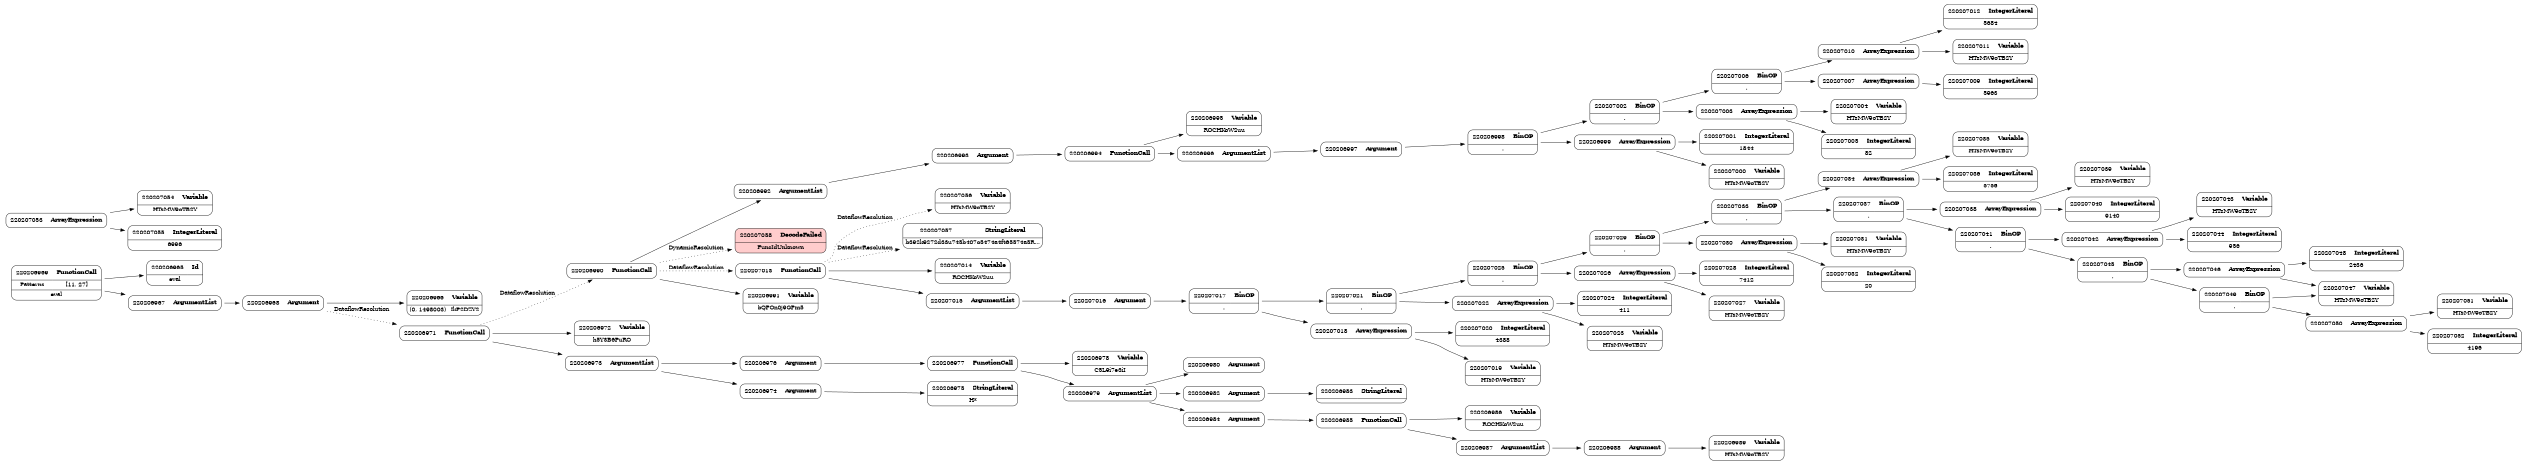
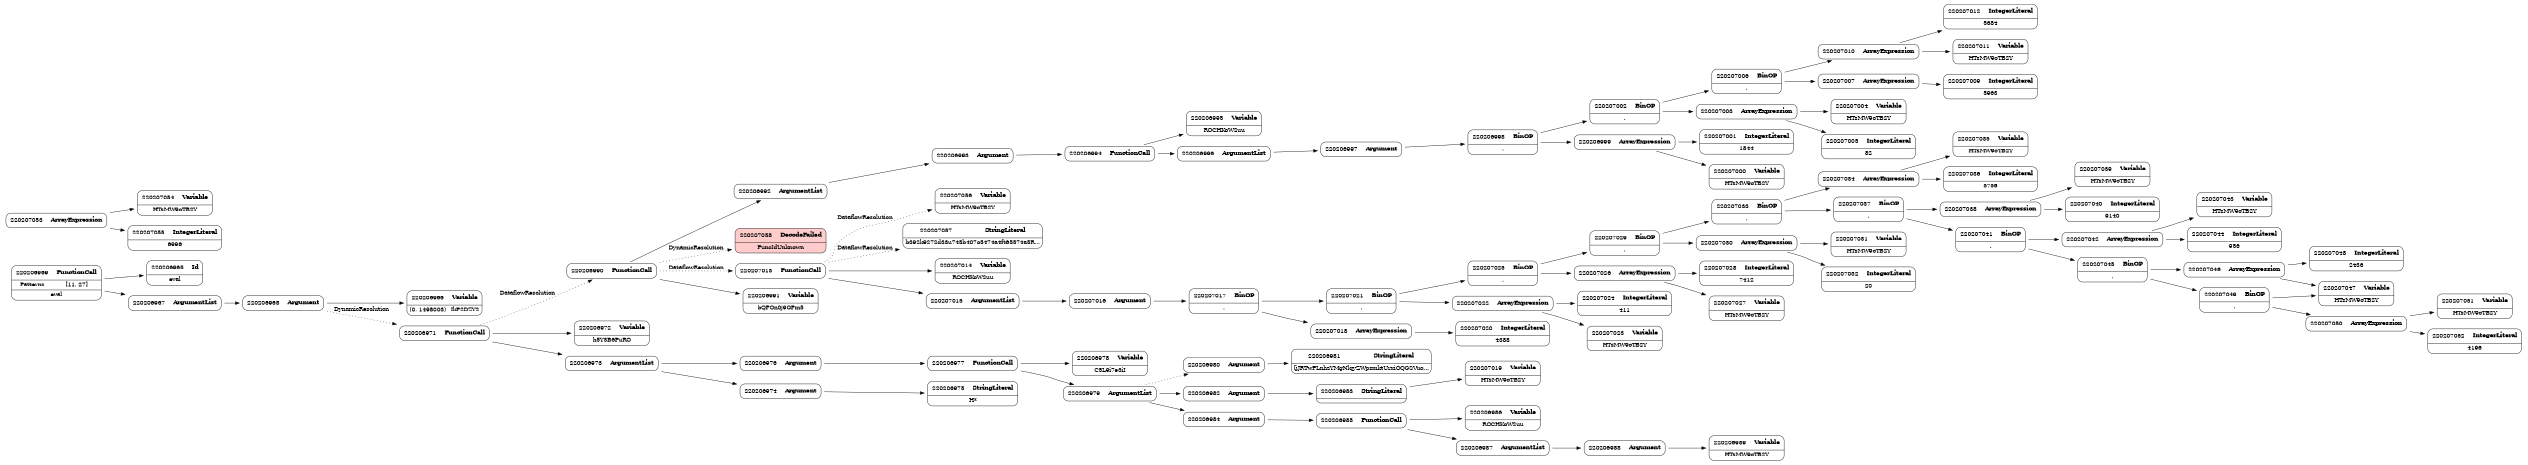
(362, 310) -> (362, 310)
(1440, 347) -> (1434, 383)
none -> (1361, 361)
(1165, 380) -> (1165, 380)
